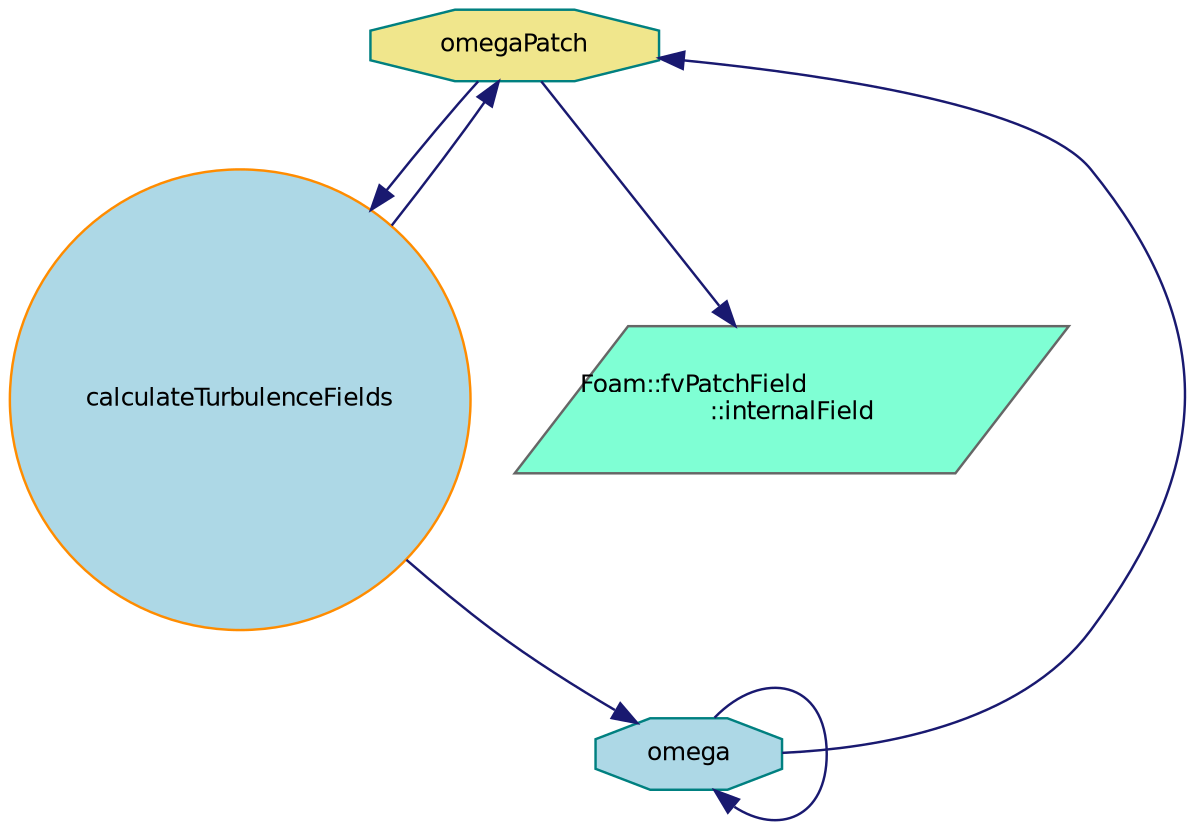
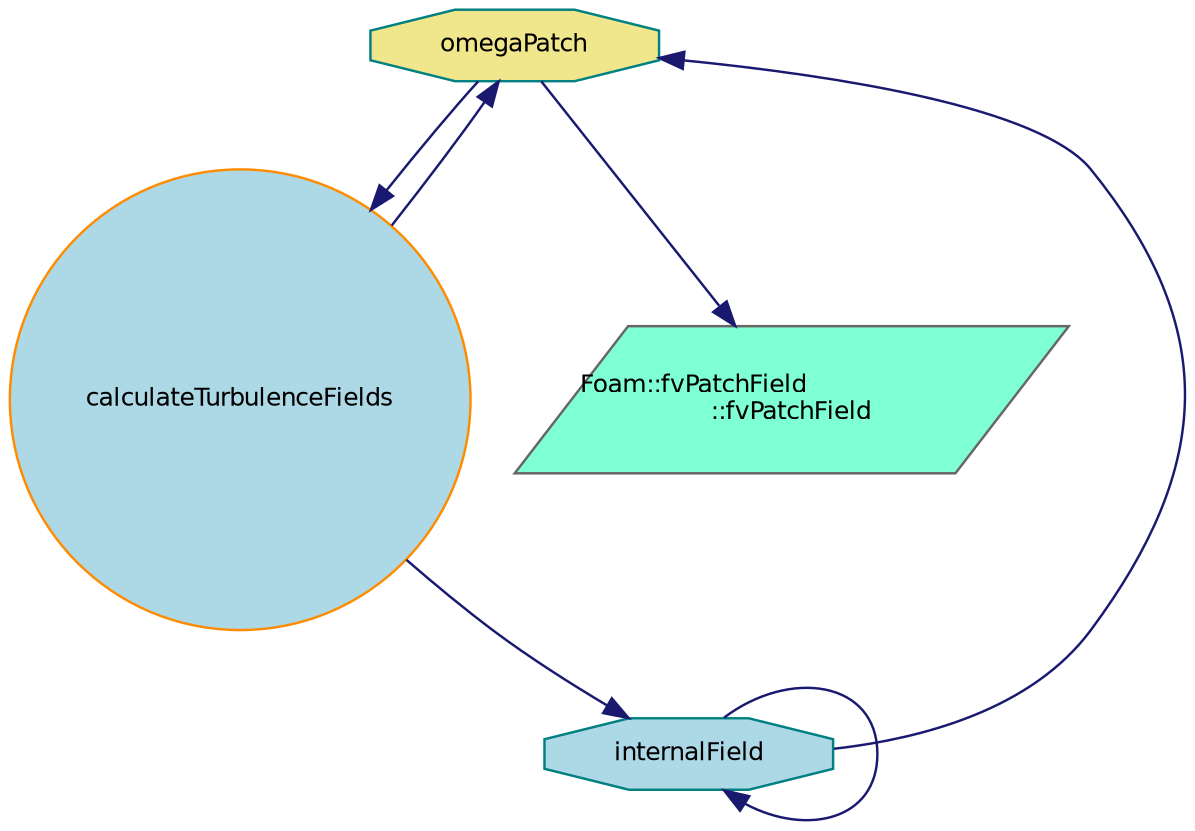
(792, 400) -> (792, 400)
(689, 754) -> (689, 754)
